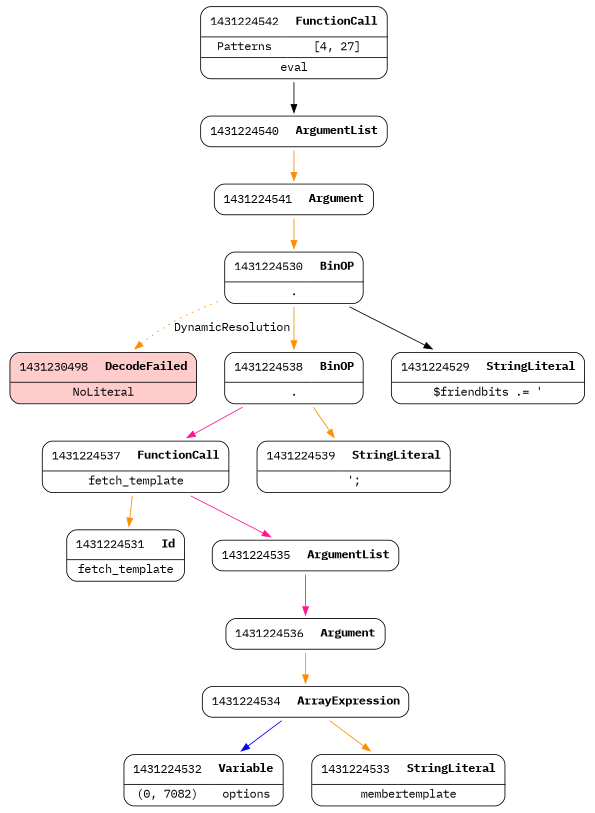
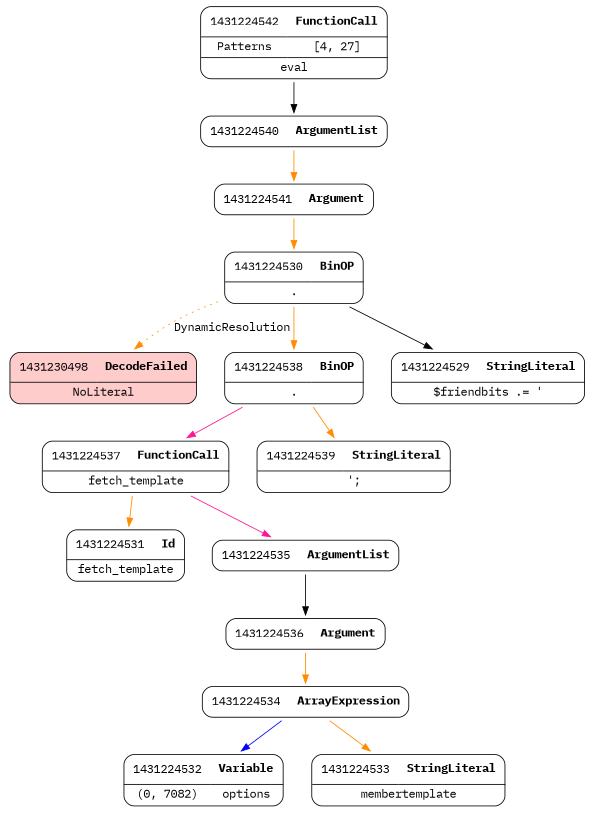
(306, 591) -> (306, 591)
